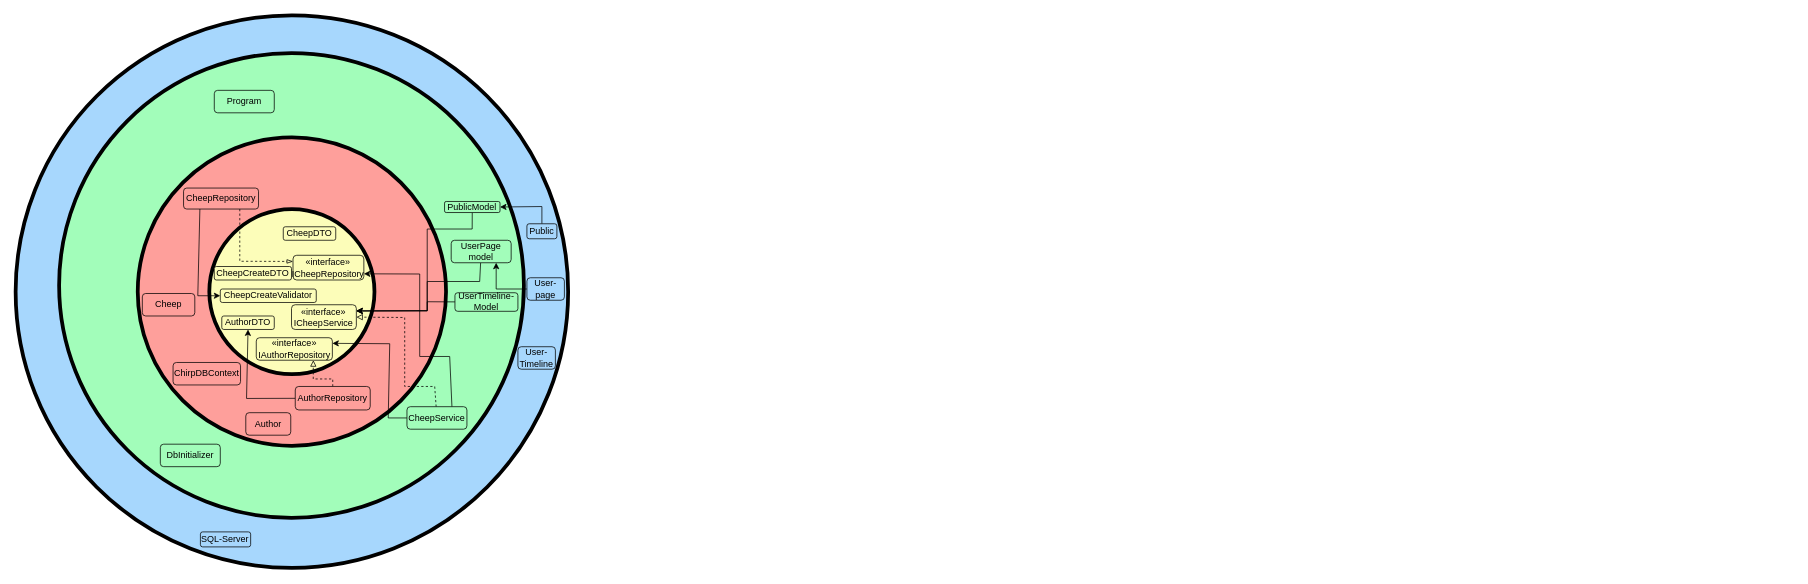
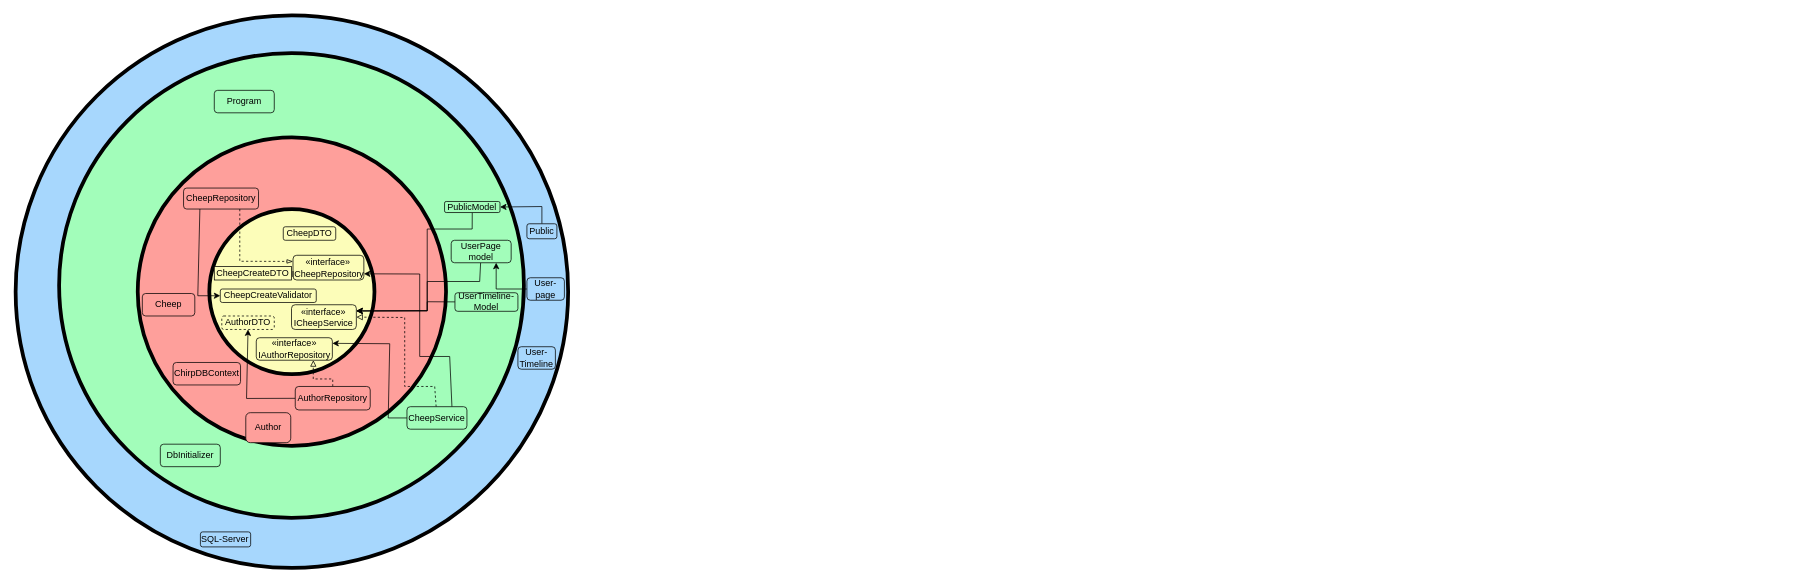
(253, 273) -> (253, 273)
(248, 323) -> (248, 323)
(268, 424) -> (268, 428)
